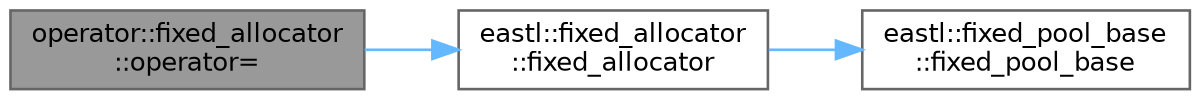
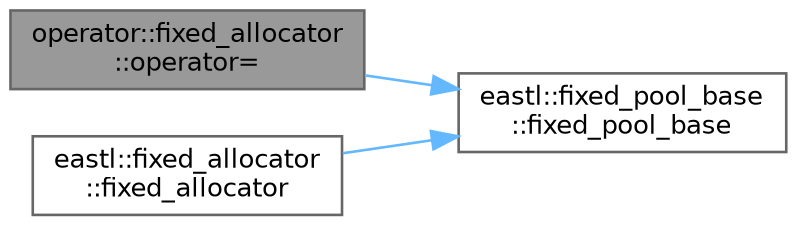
(398, 50) -> (399, 80)
